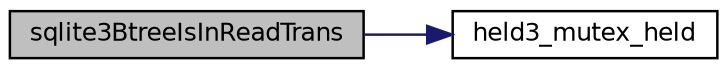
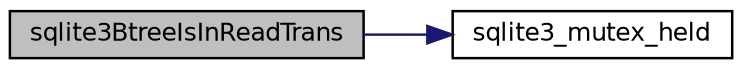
(585, 35) -> (592, 35)
